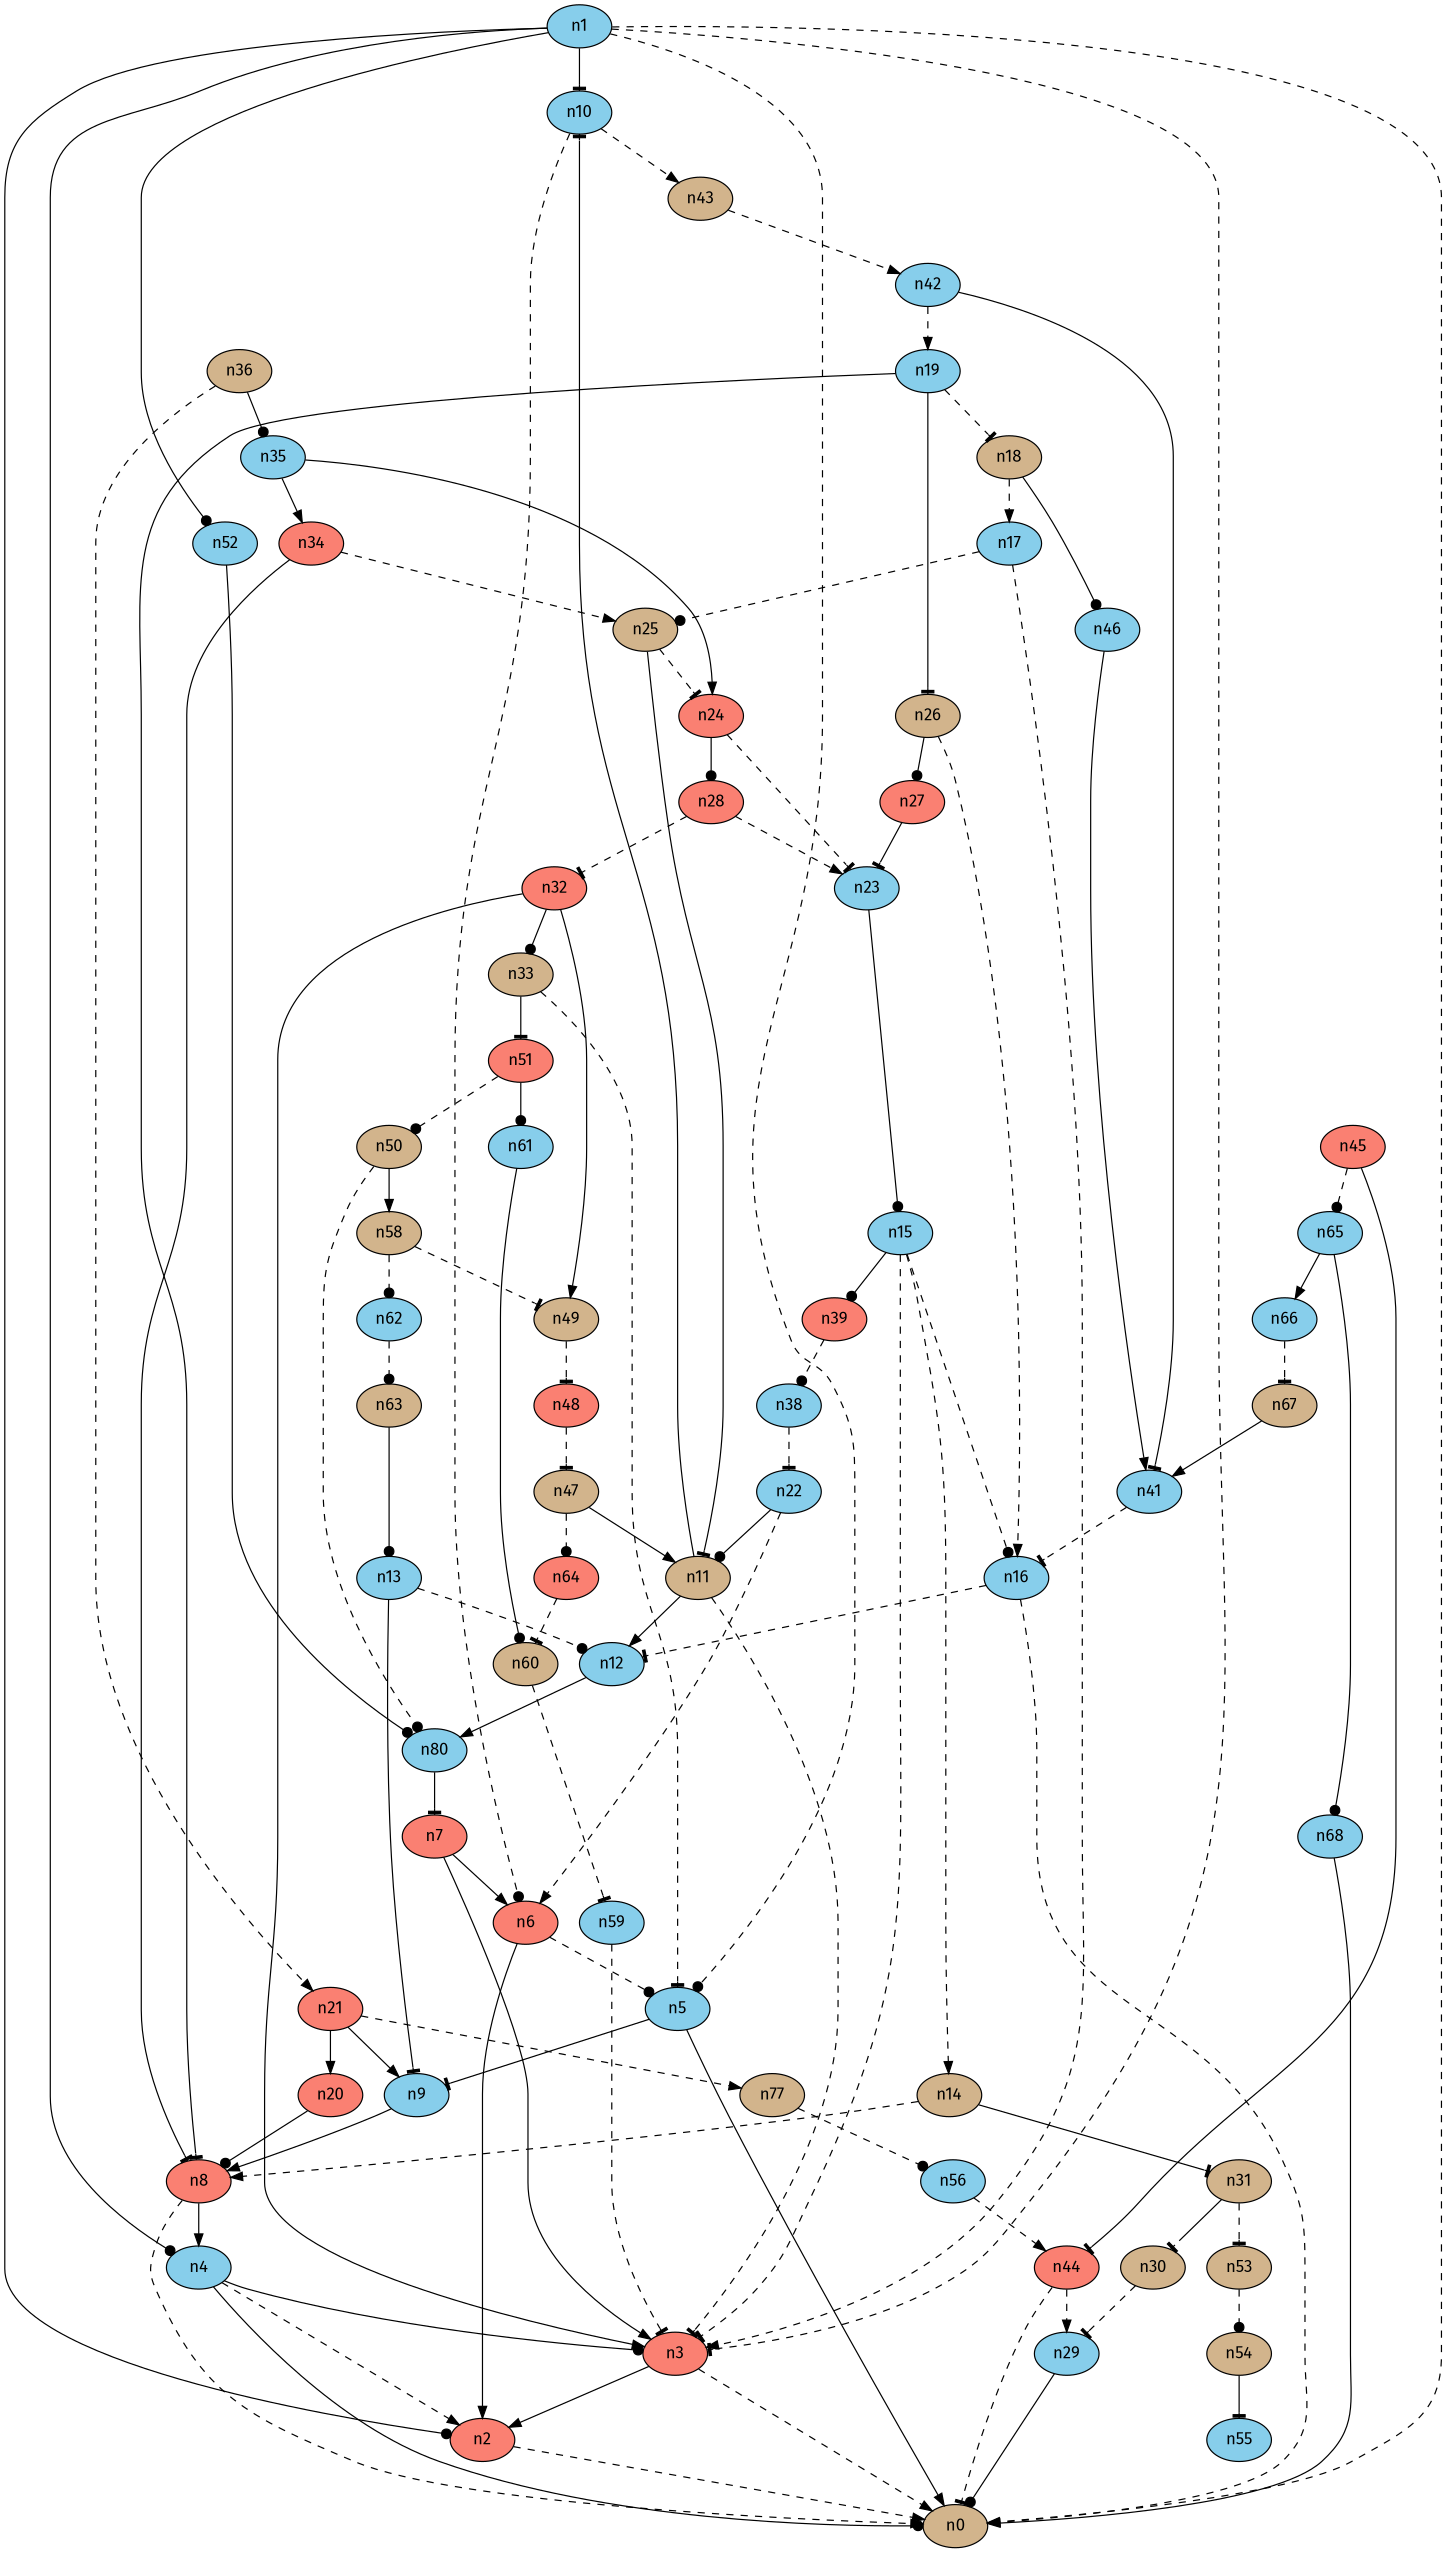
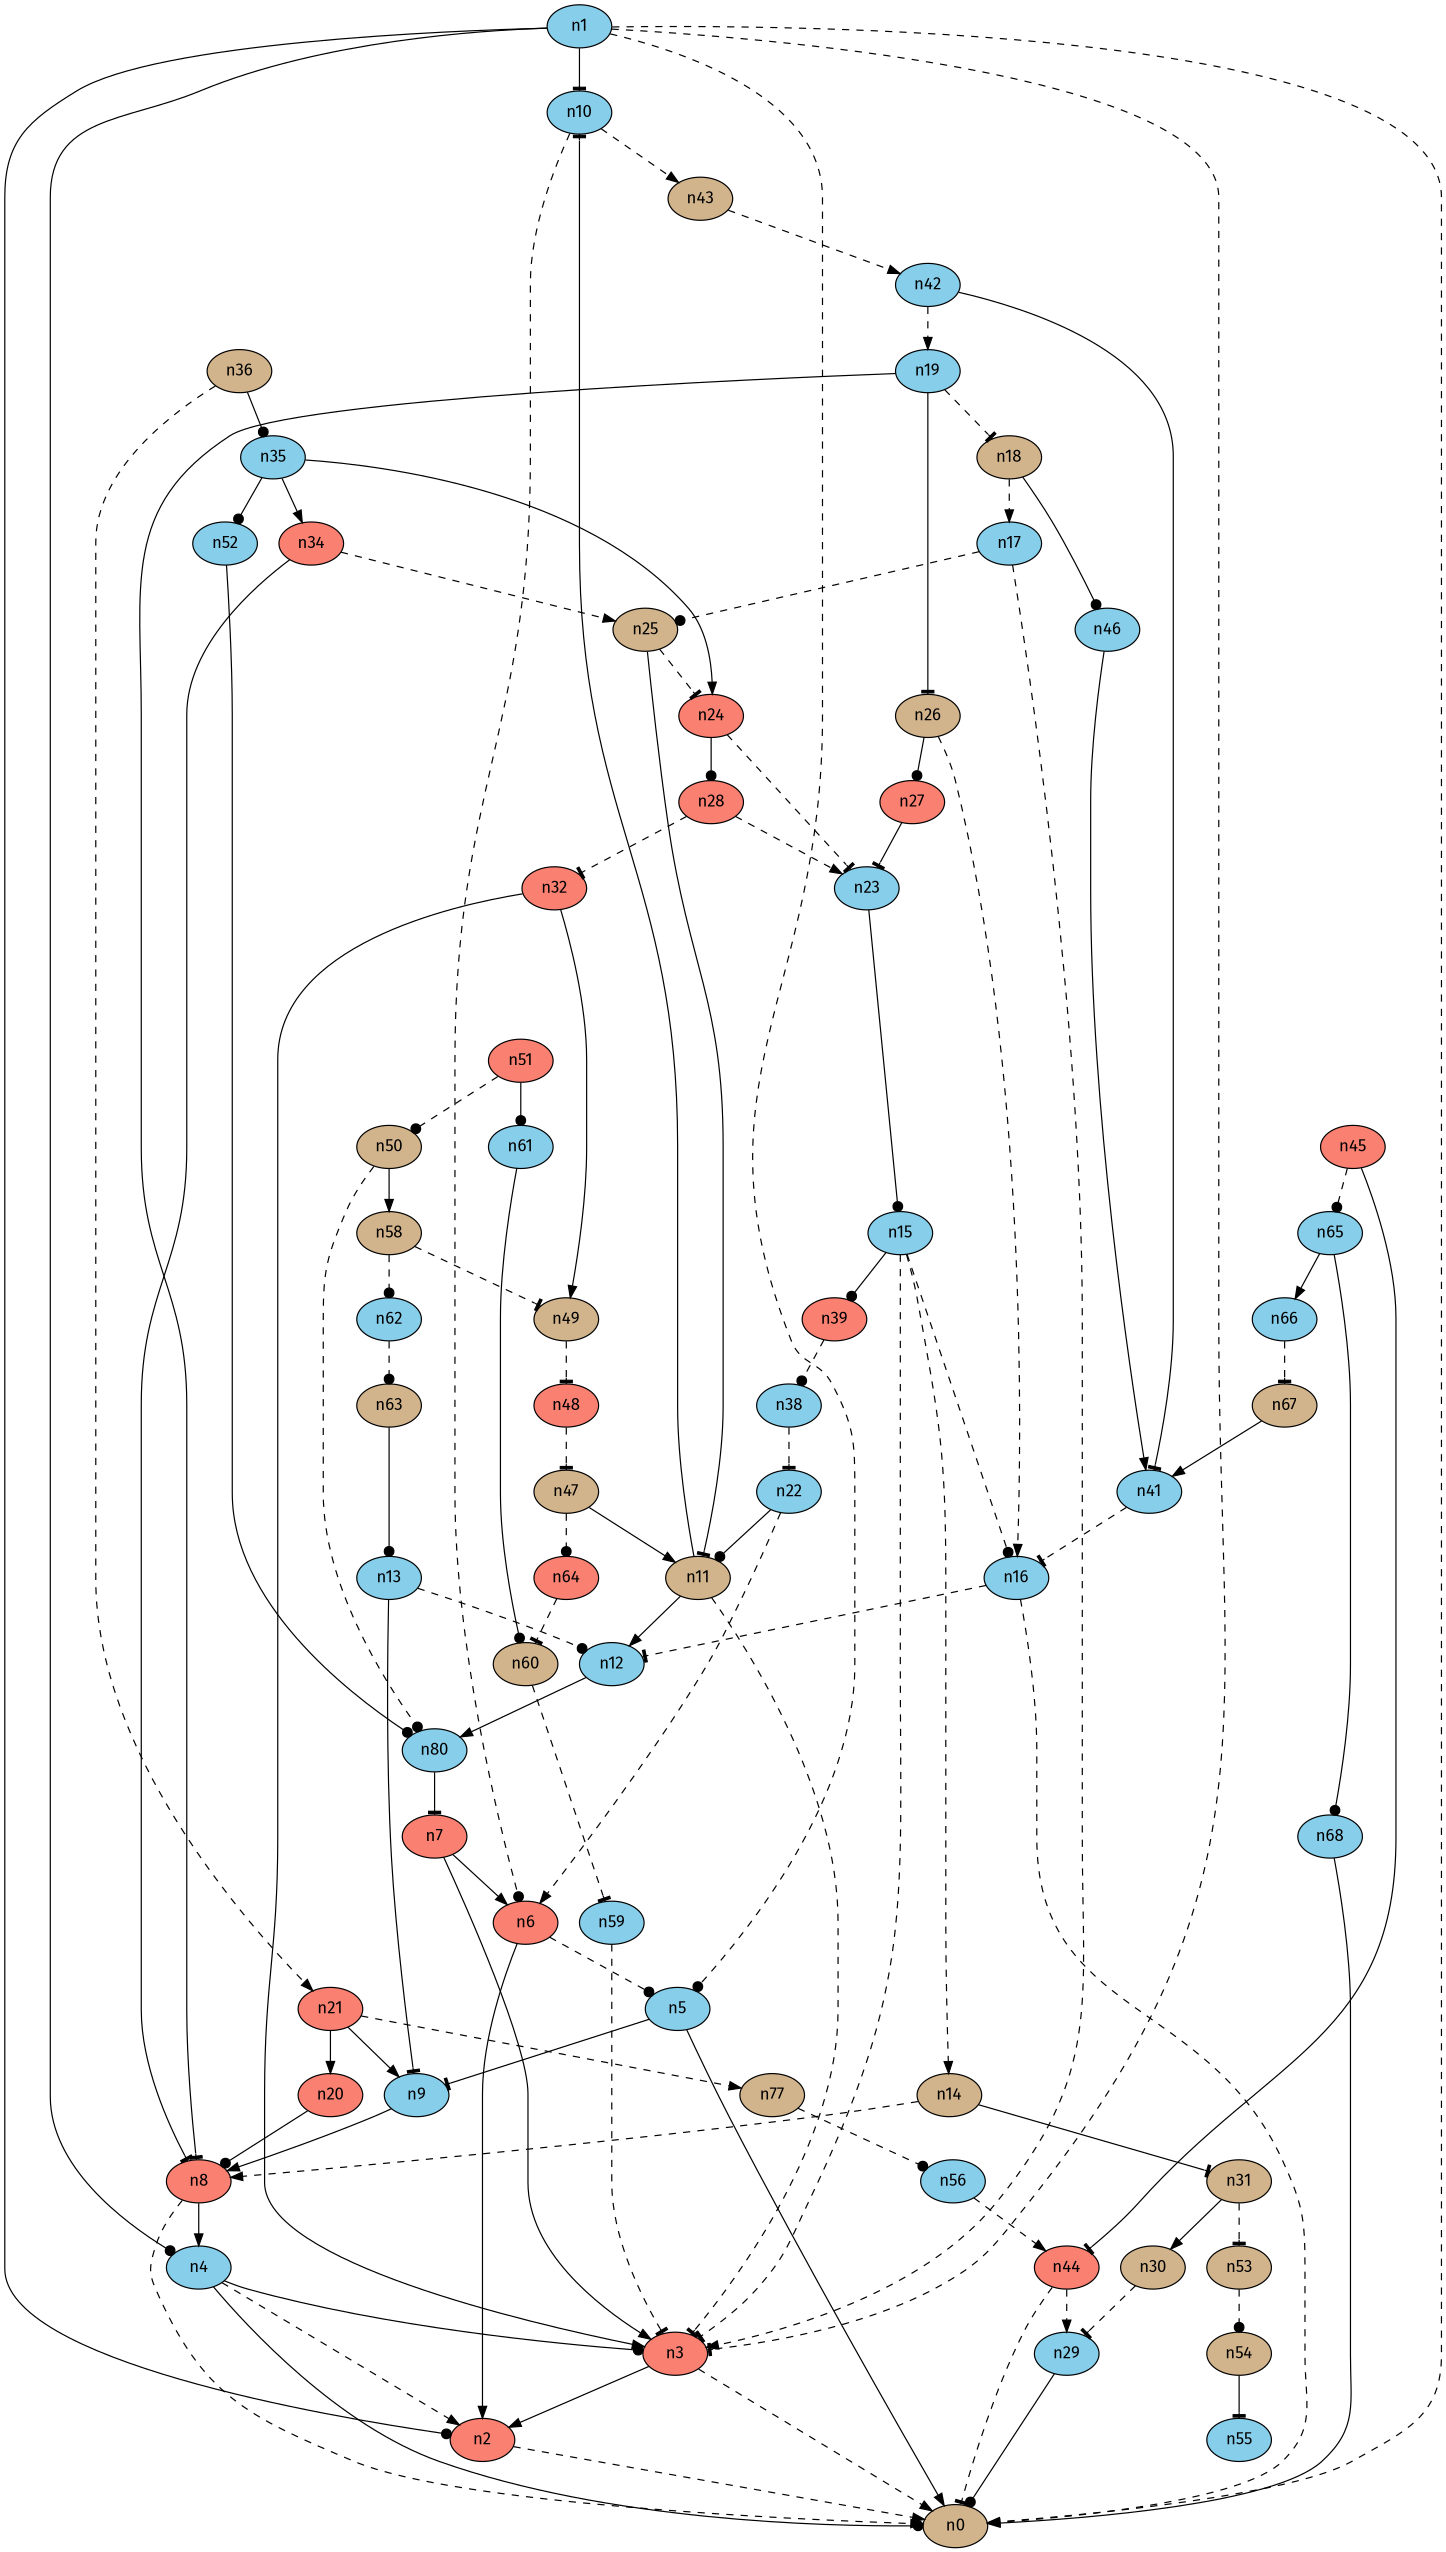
(175, 150) -> (251, 496)
(521, 975) -> none
(1200, 2220) -> (1200, 2220)
